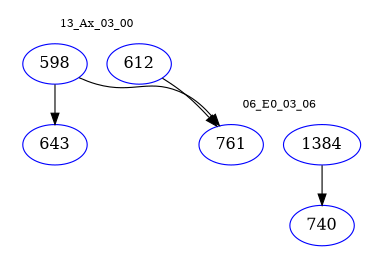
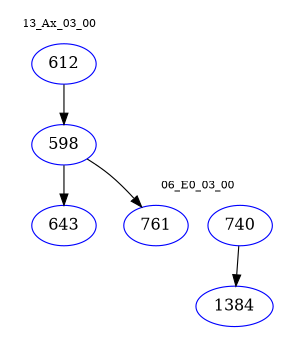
(187, 96) -> (64, 99)
(279, 105) -> (198, 186)
(322, 180) -> (238, 260)
